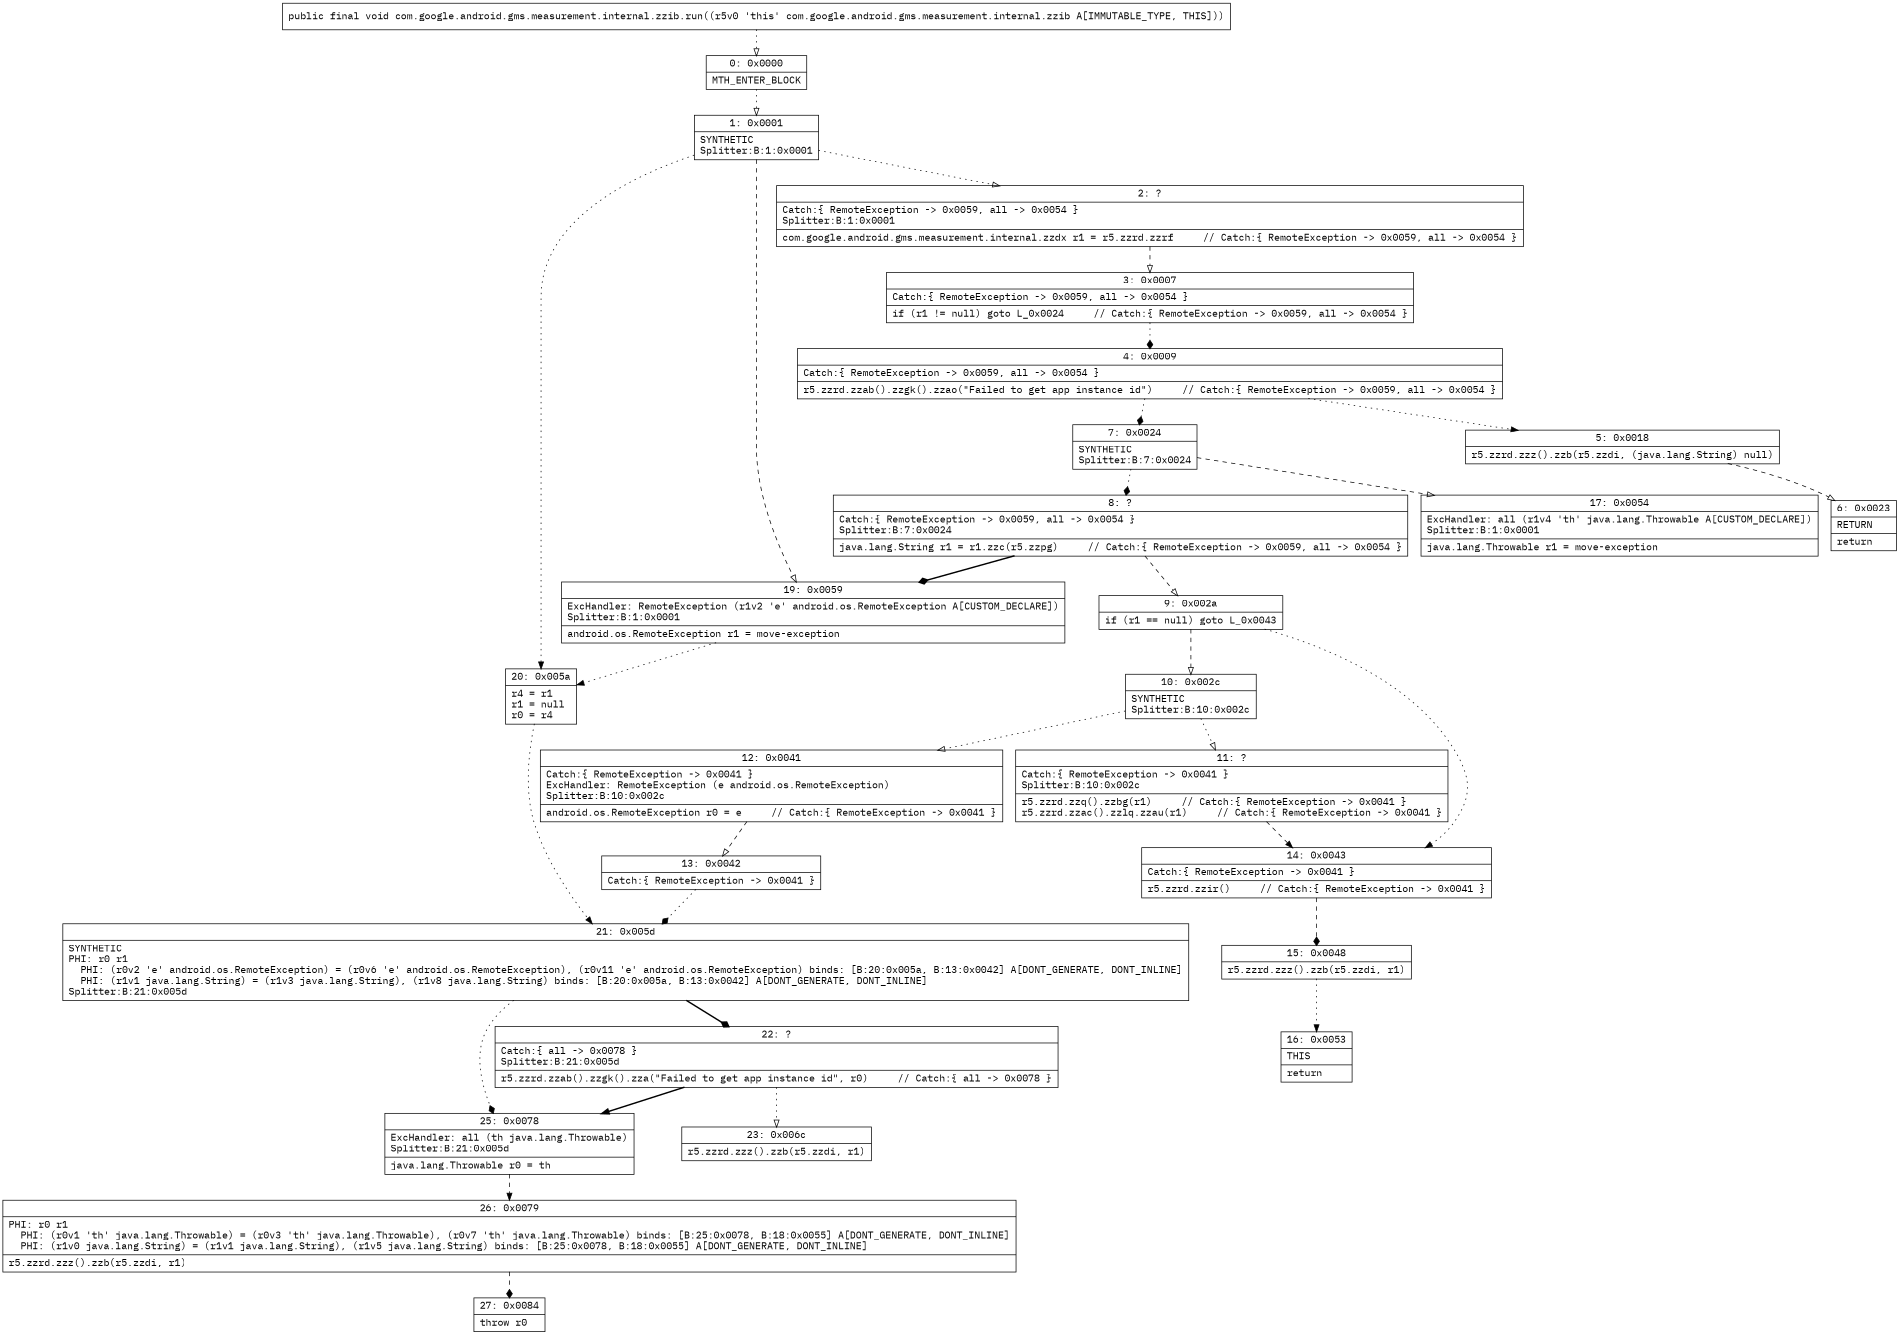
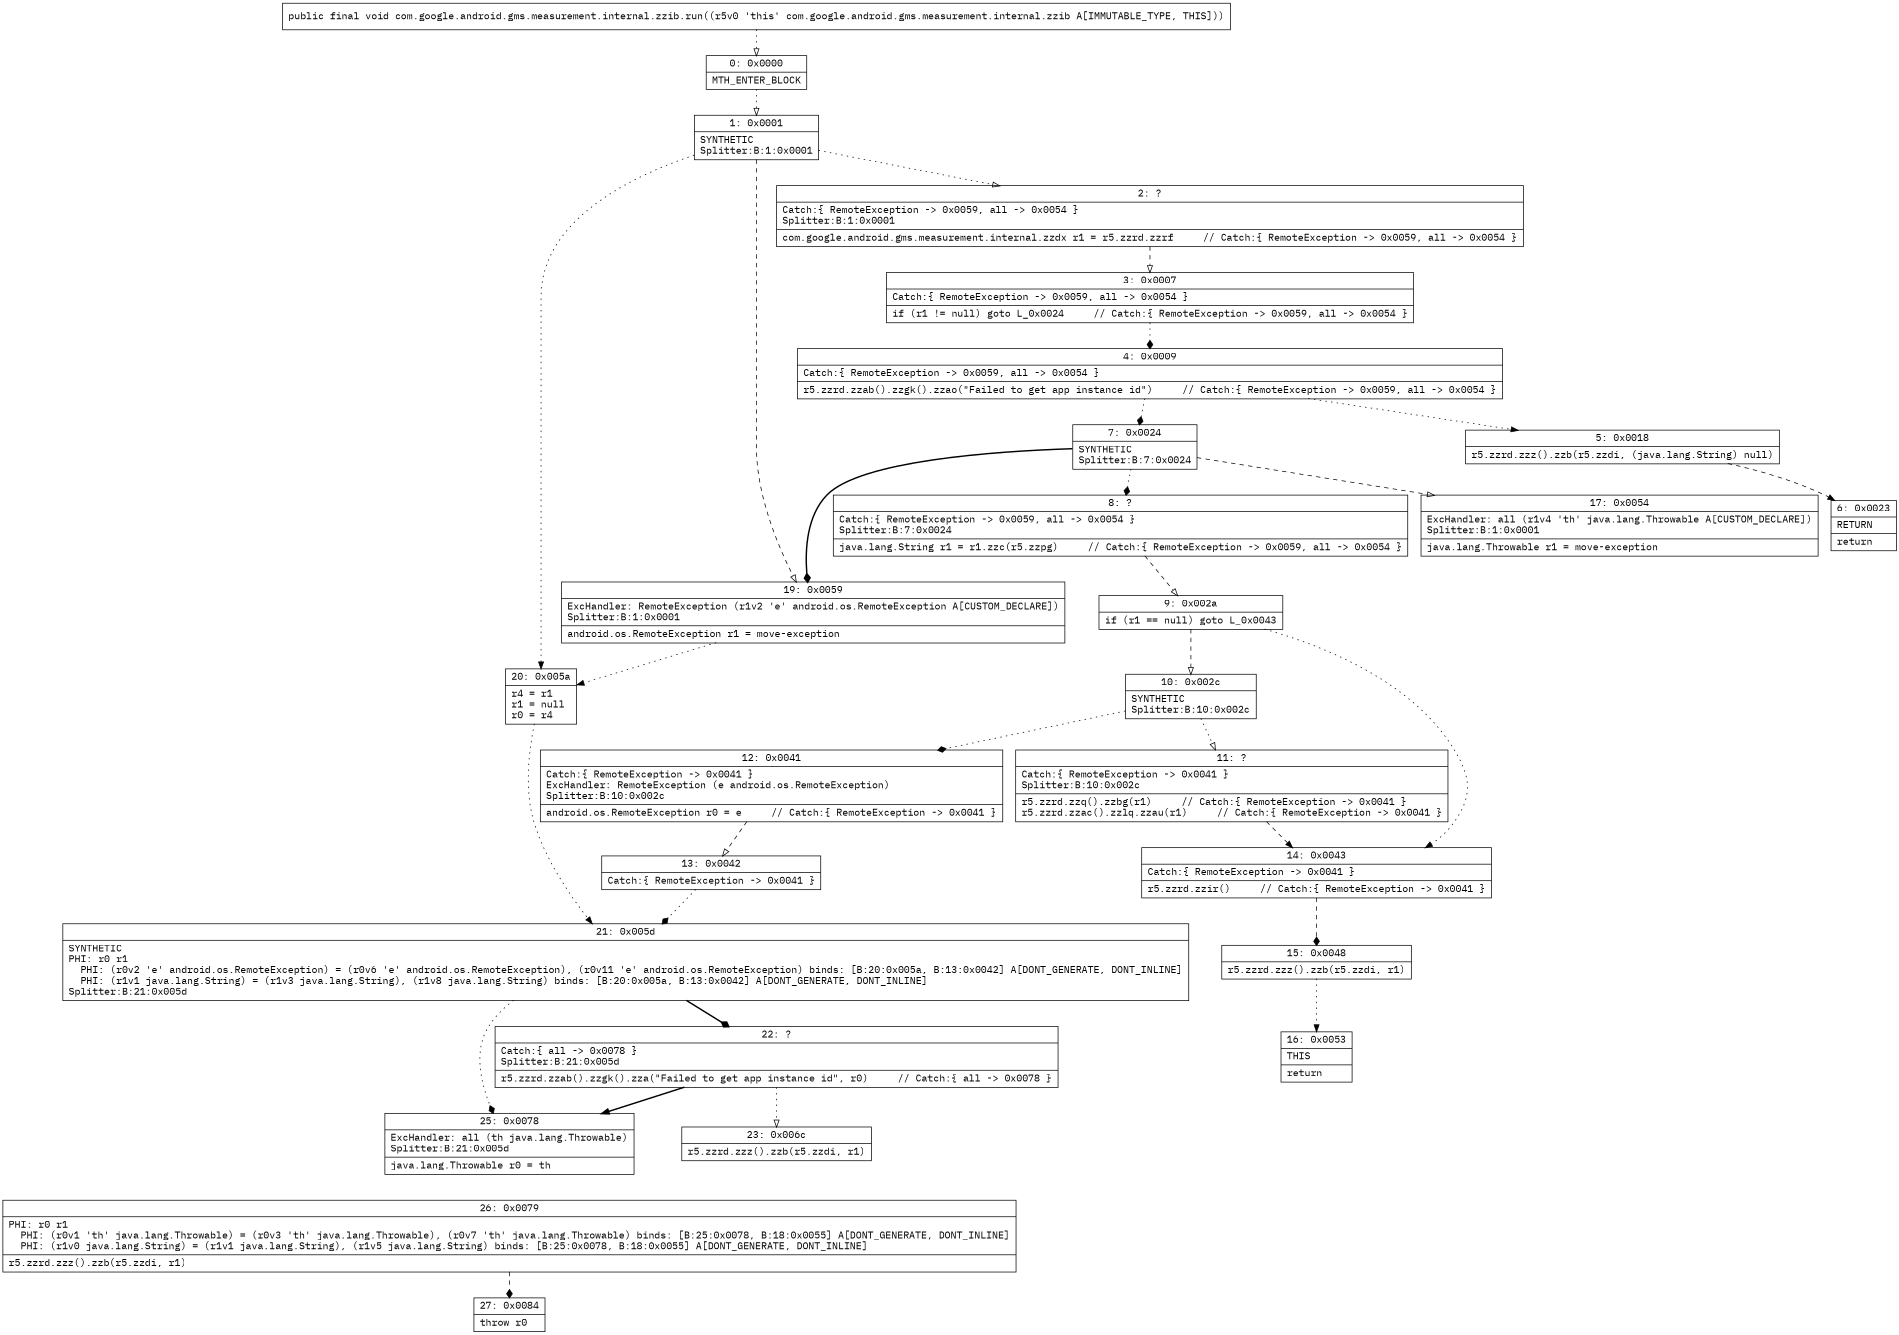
(1779, 477) -> (1779, 477)
(971, 568) -> (905, 465)
(1036, 730) -> (1036, 730)
(509, 1184) -> none
